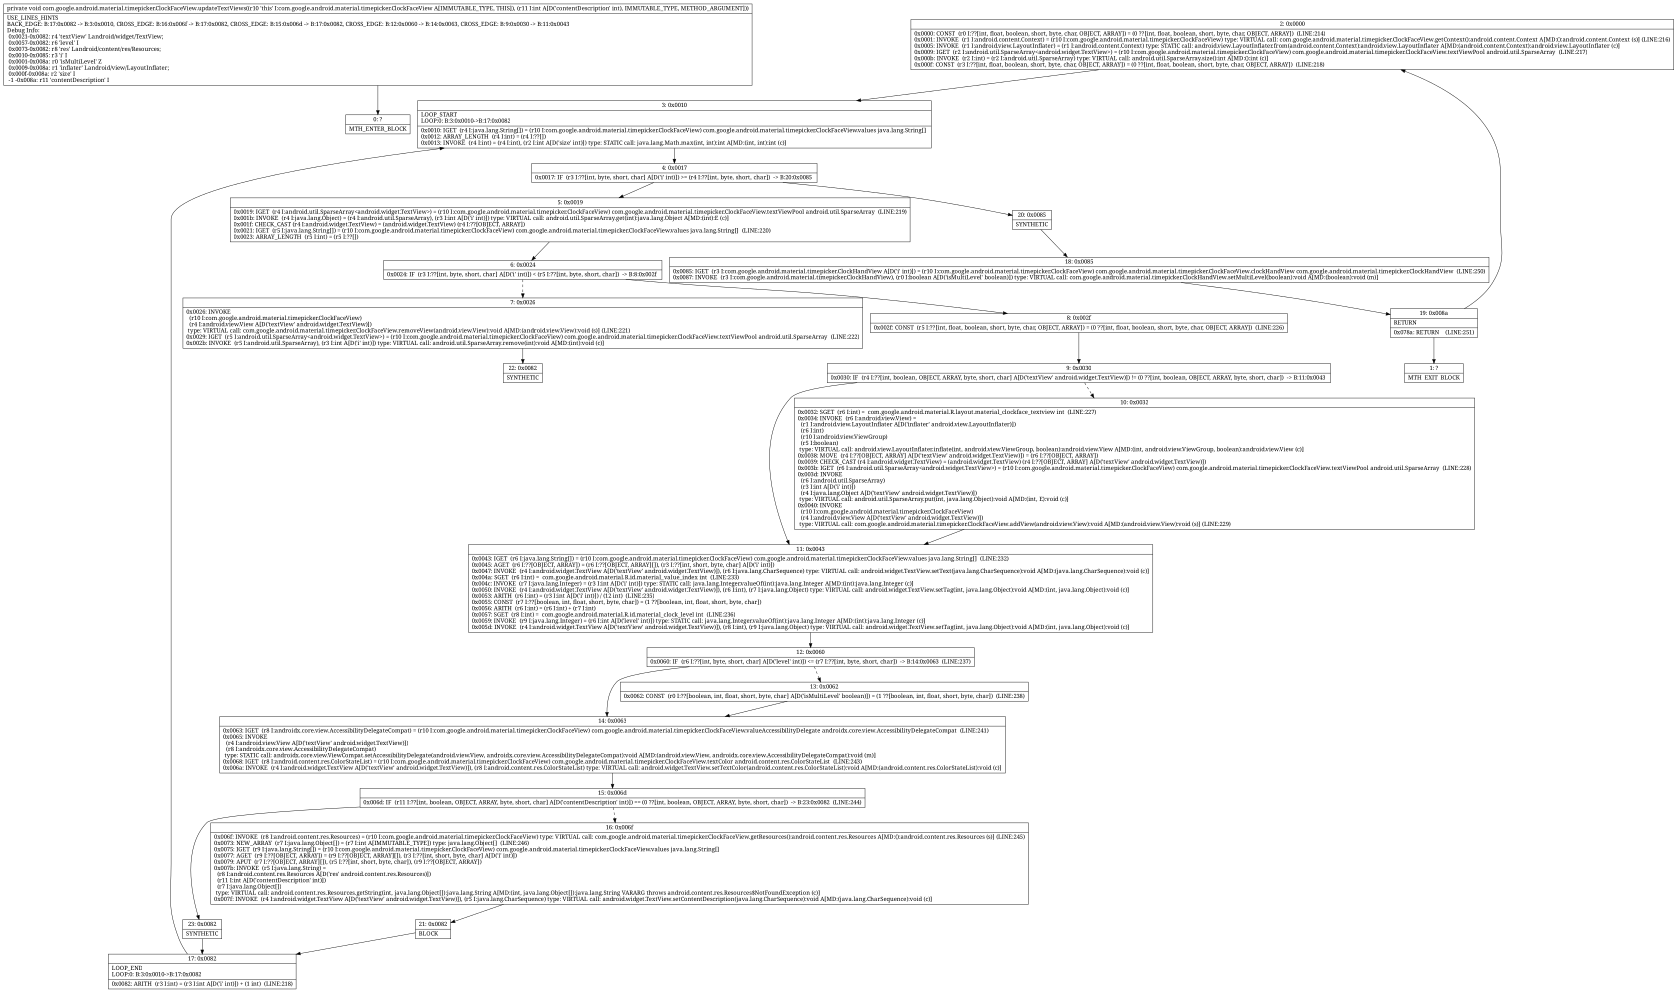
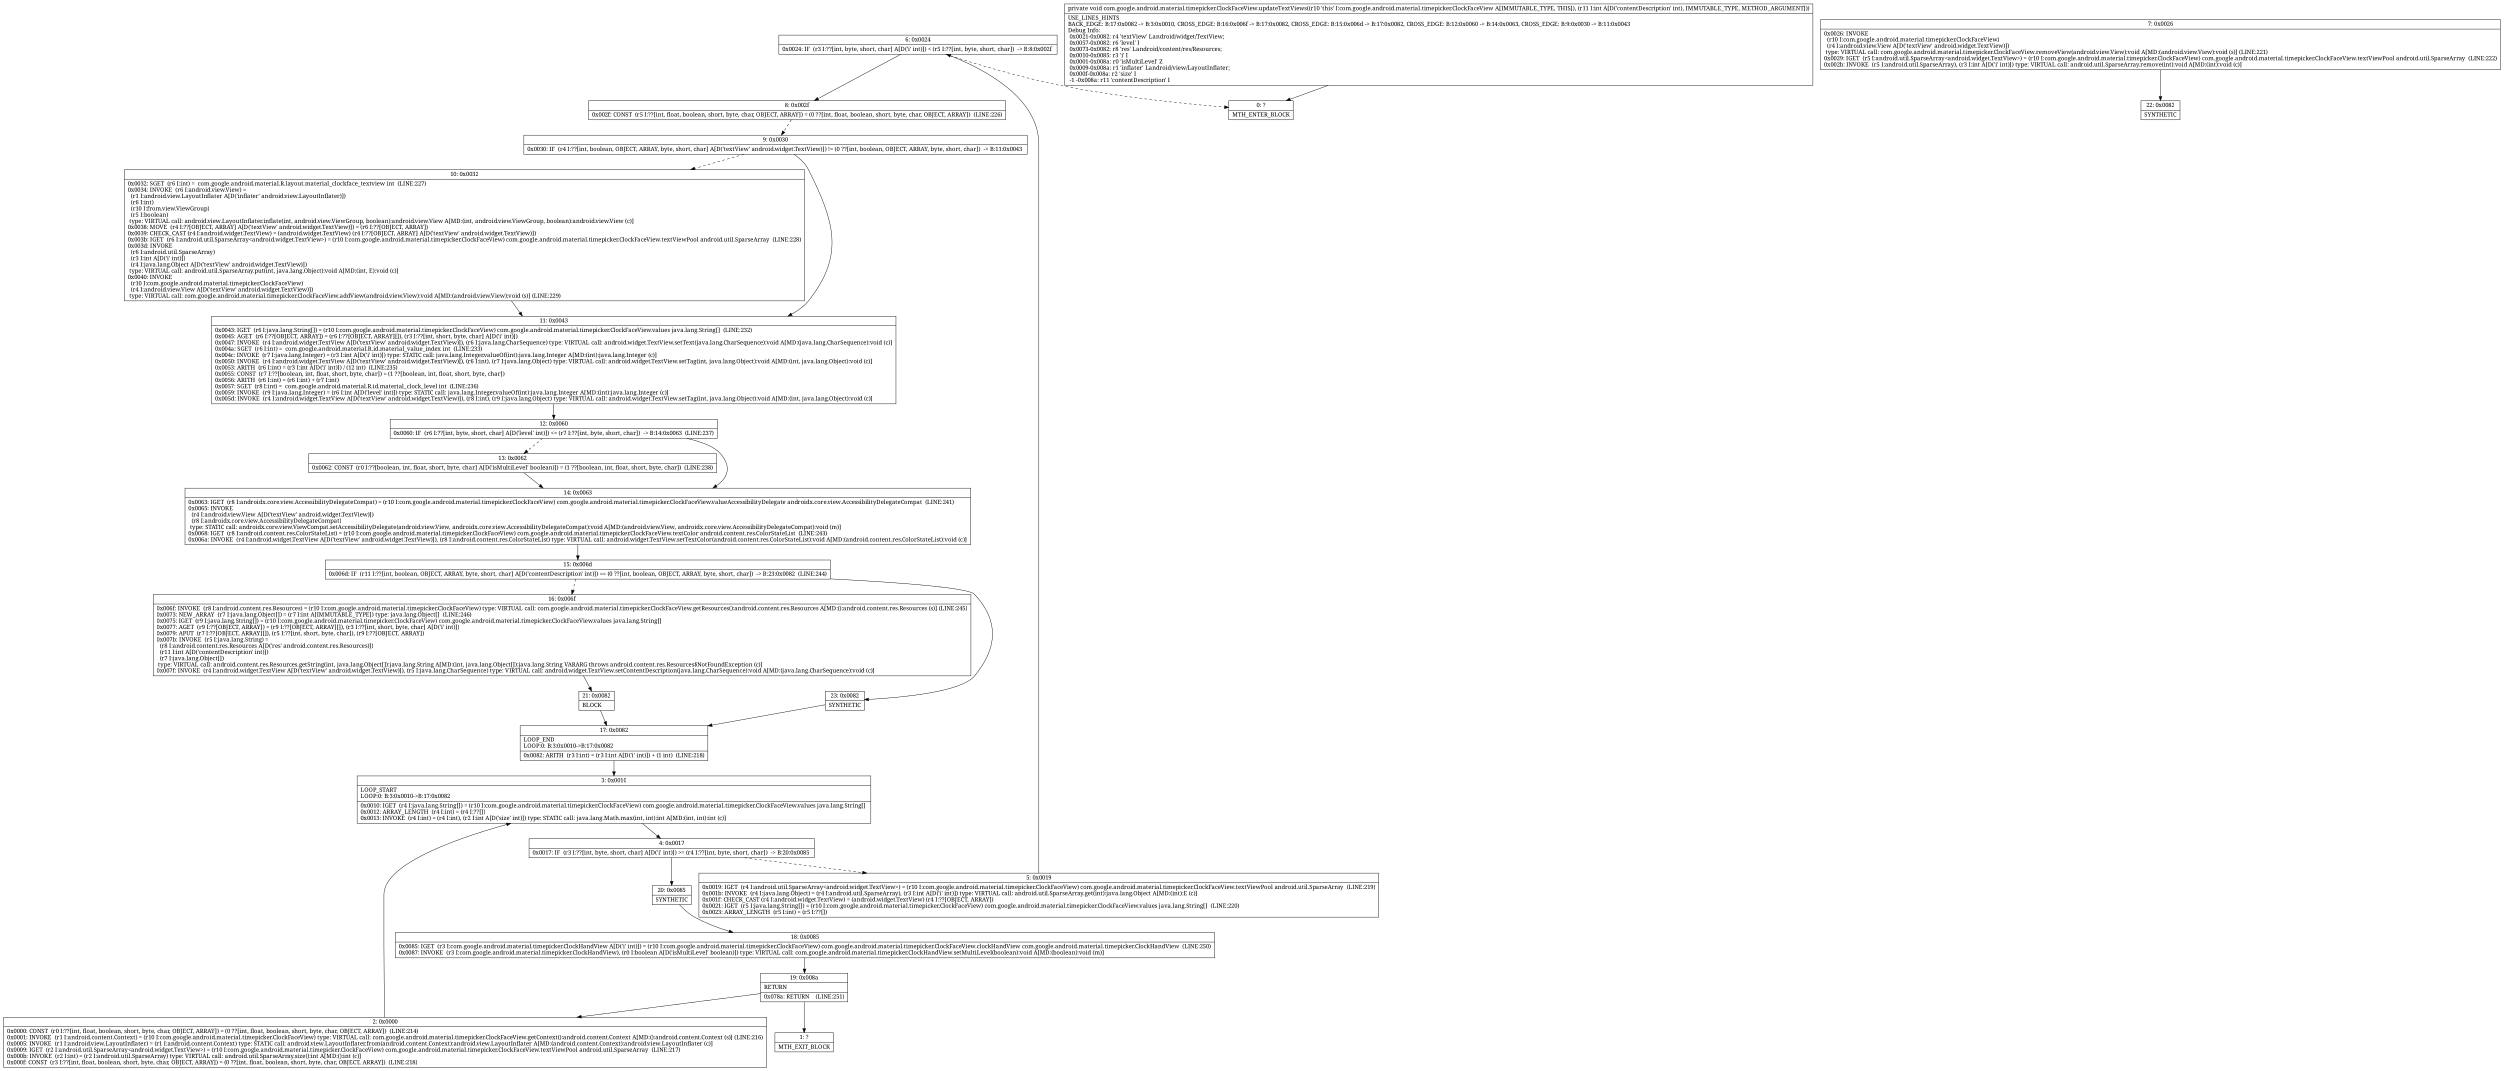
(638, 189) -> (804, 865)
(523, 287) -> (1083, 90)
(1079, 346) -> (787, 126)
(843, 437) -> (169, 209)
